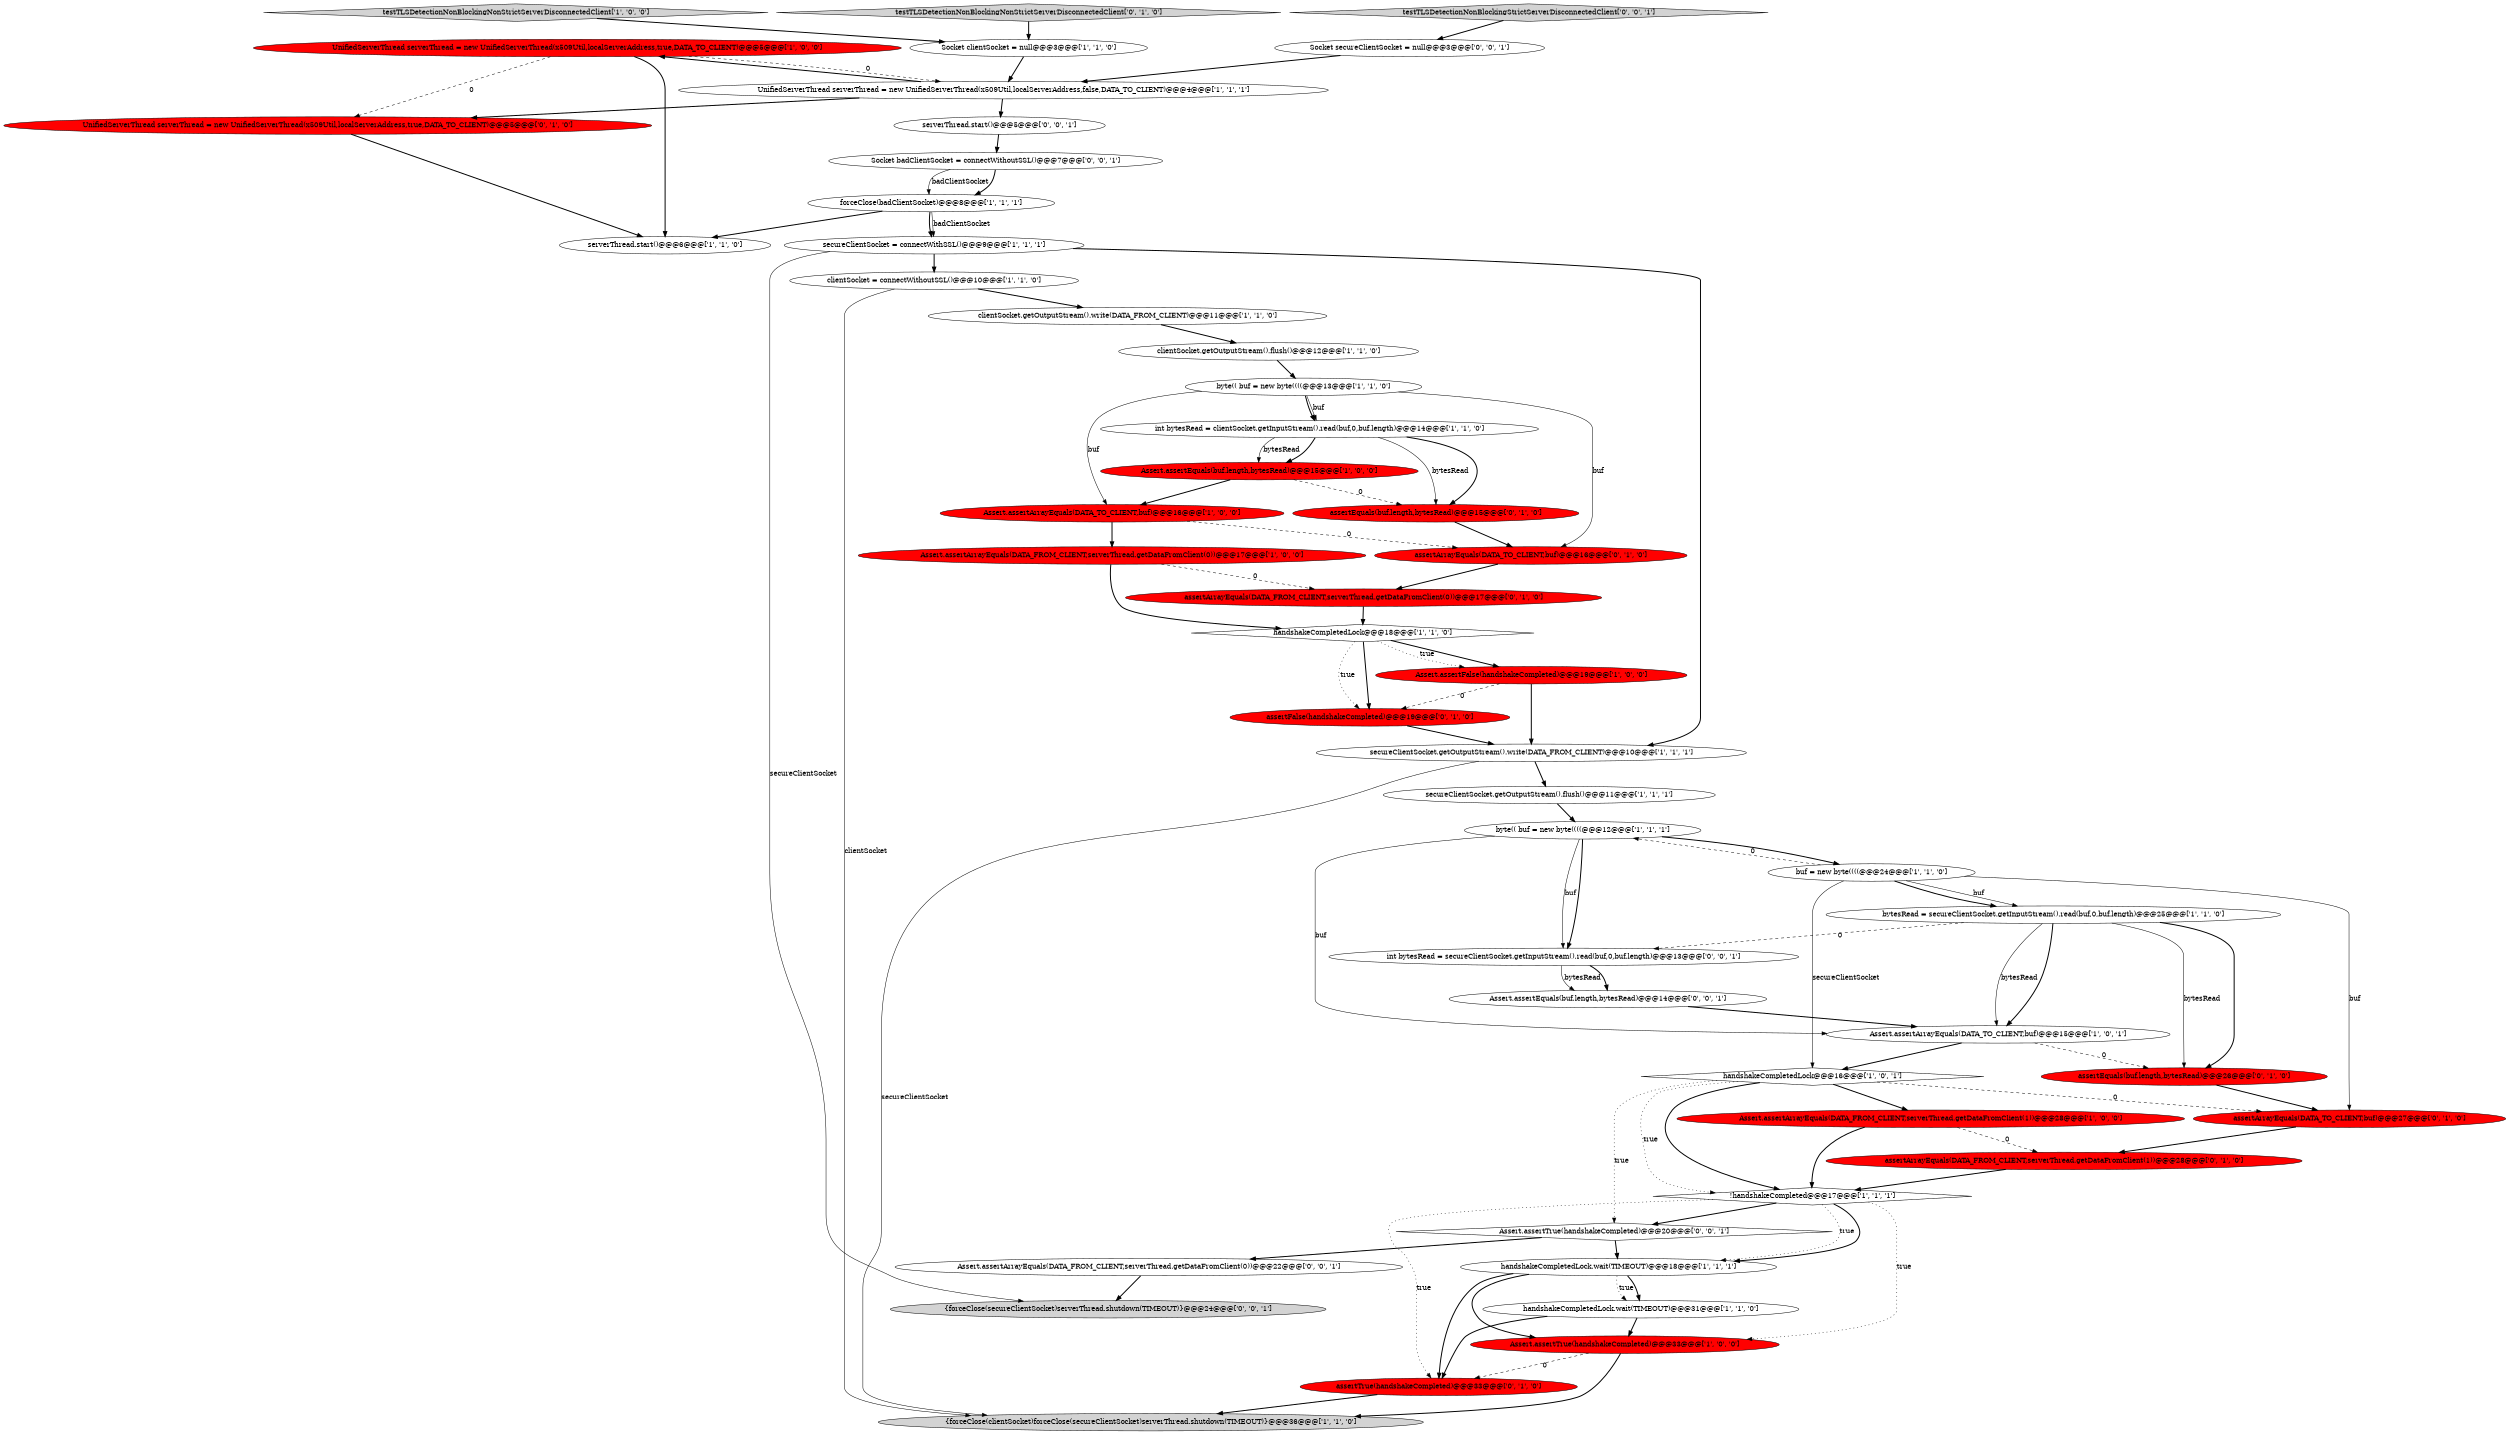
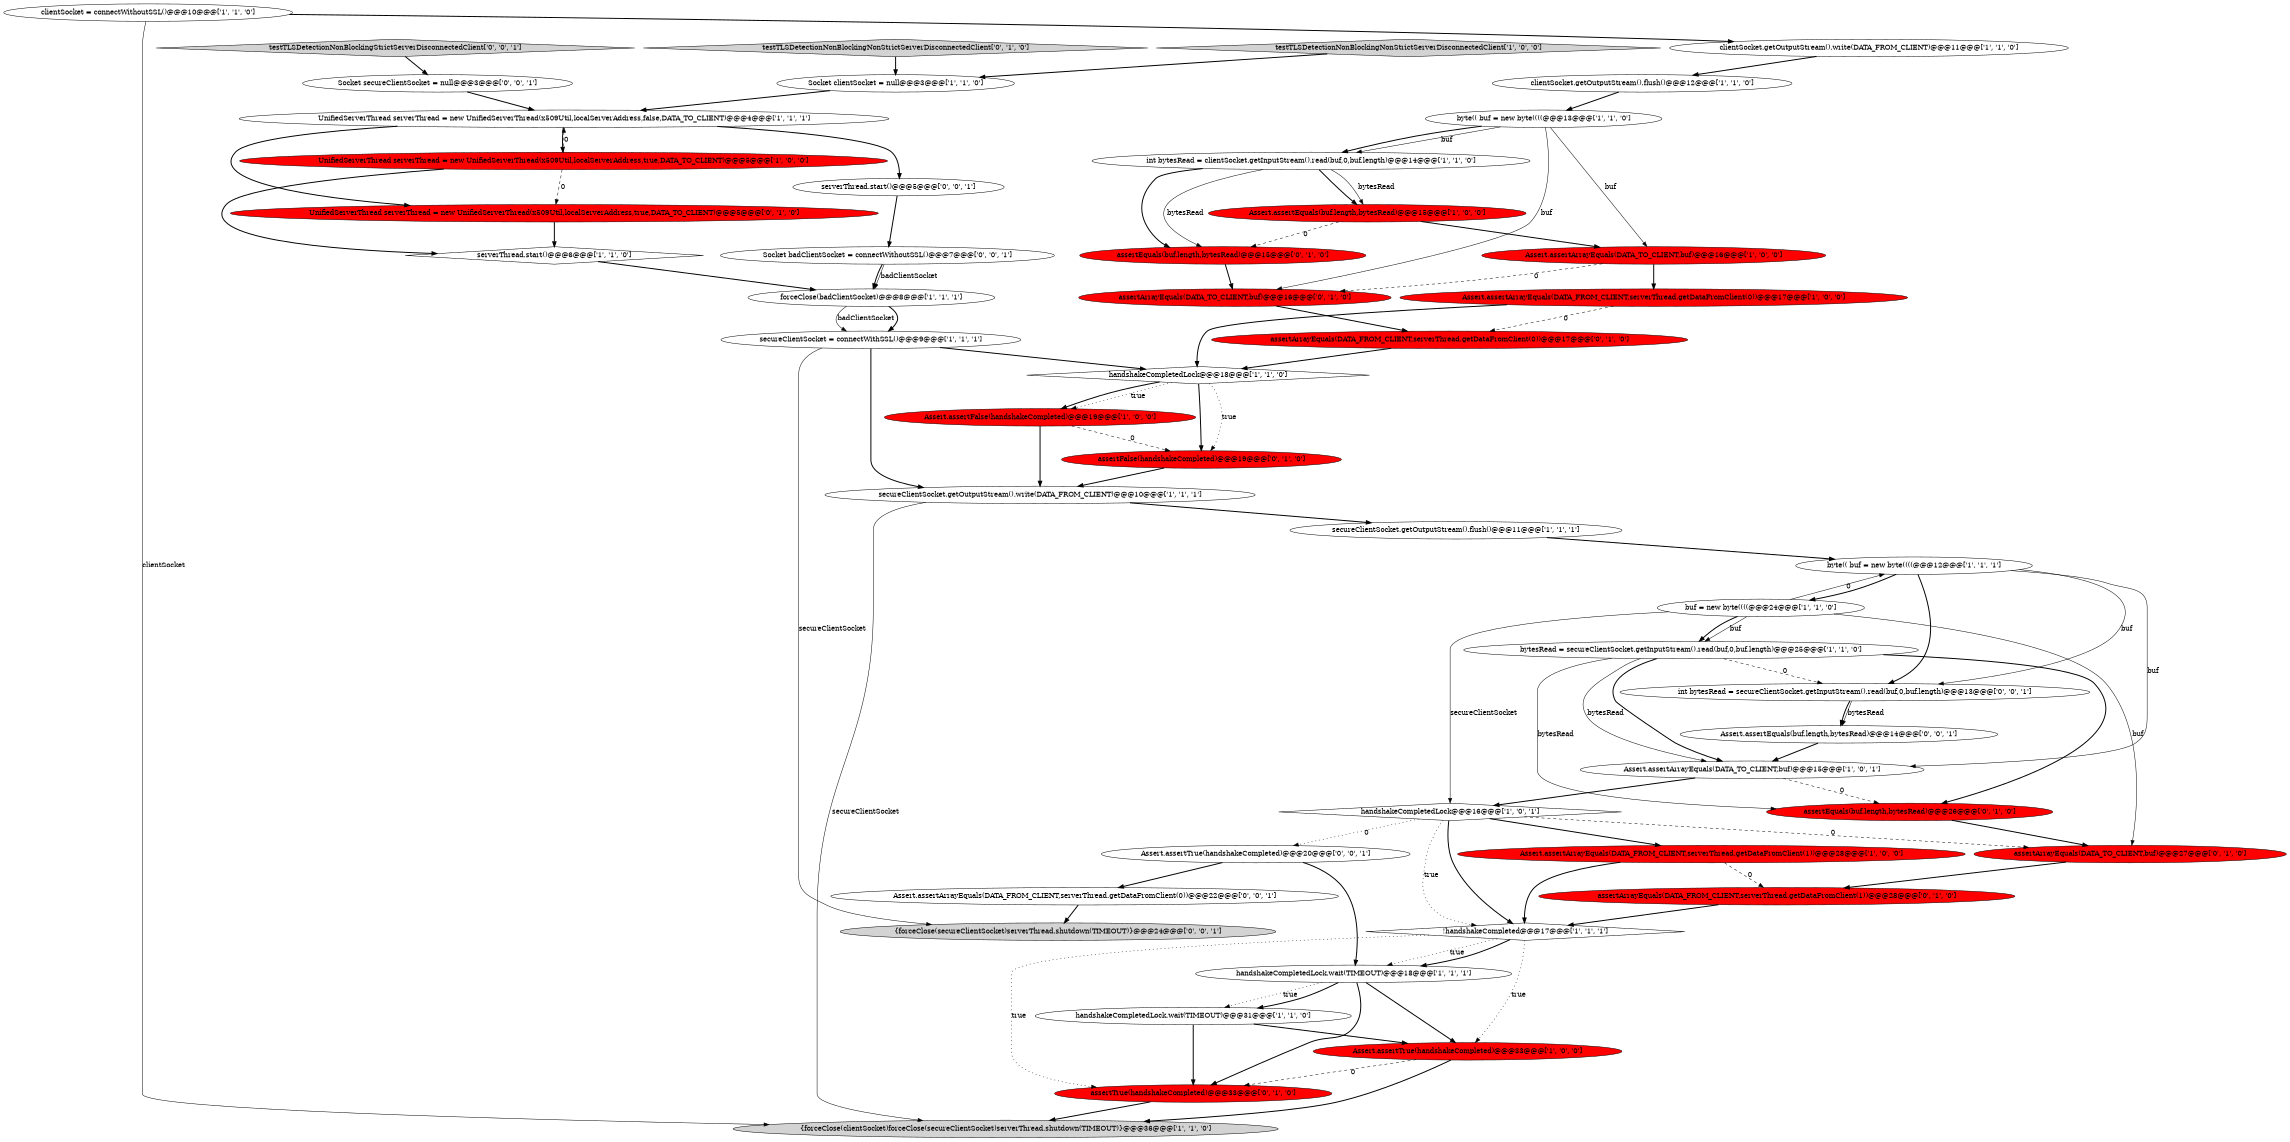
(800, 224) -> (704, 275)
(665, 245) -> (554, 255)
(934, 261) -> (1040, 358)
(1729, 852) -> (1835, 587)
(1622, 1161) -> (1367, 833)
(1717, 1213) -> none
(1614, 1232) -> (1256, 854)
